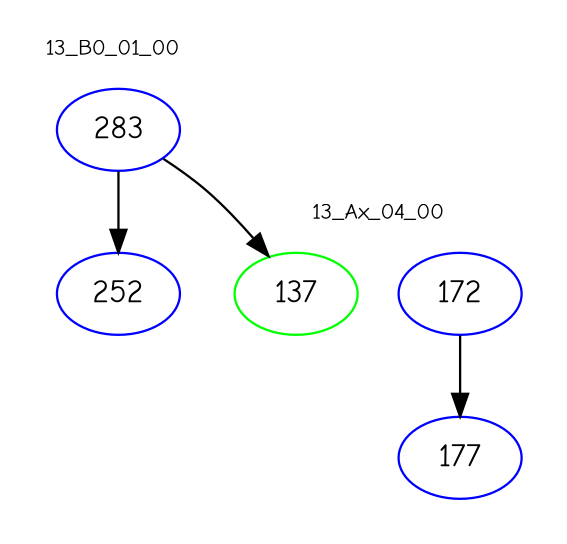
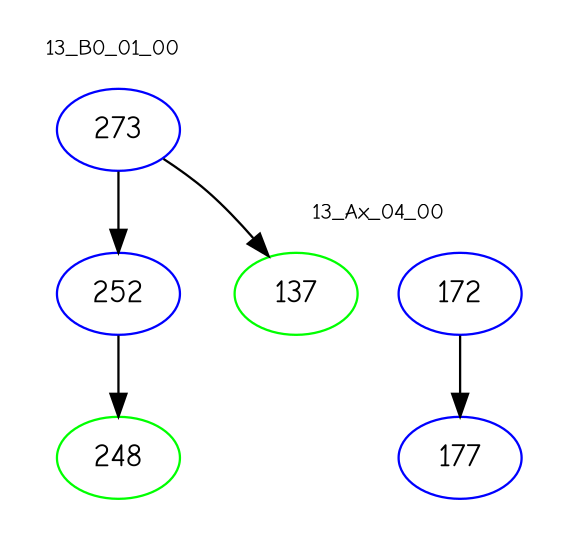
(118, 130) -> (118, 130)
none -> (118, 458)
